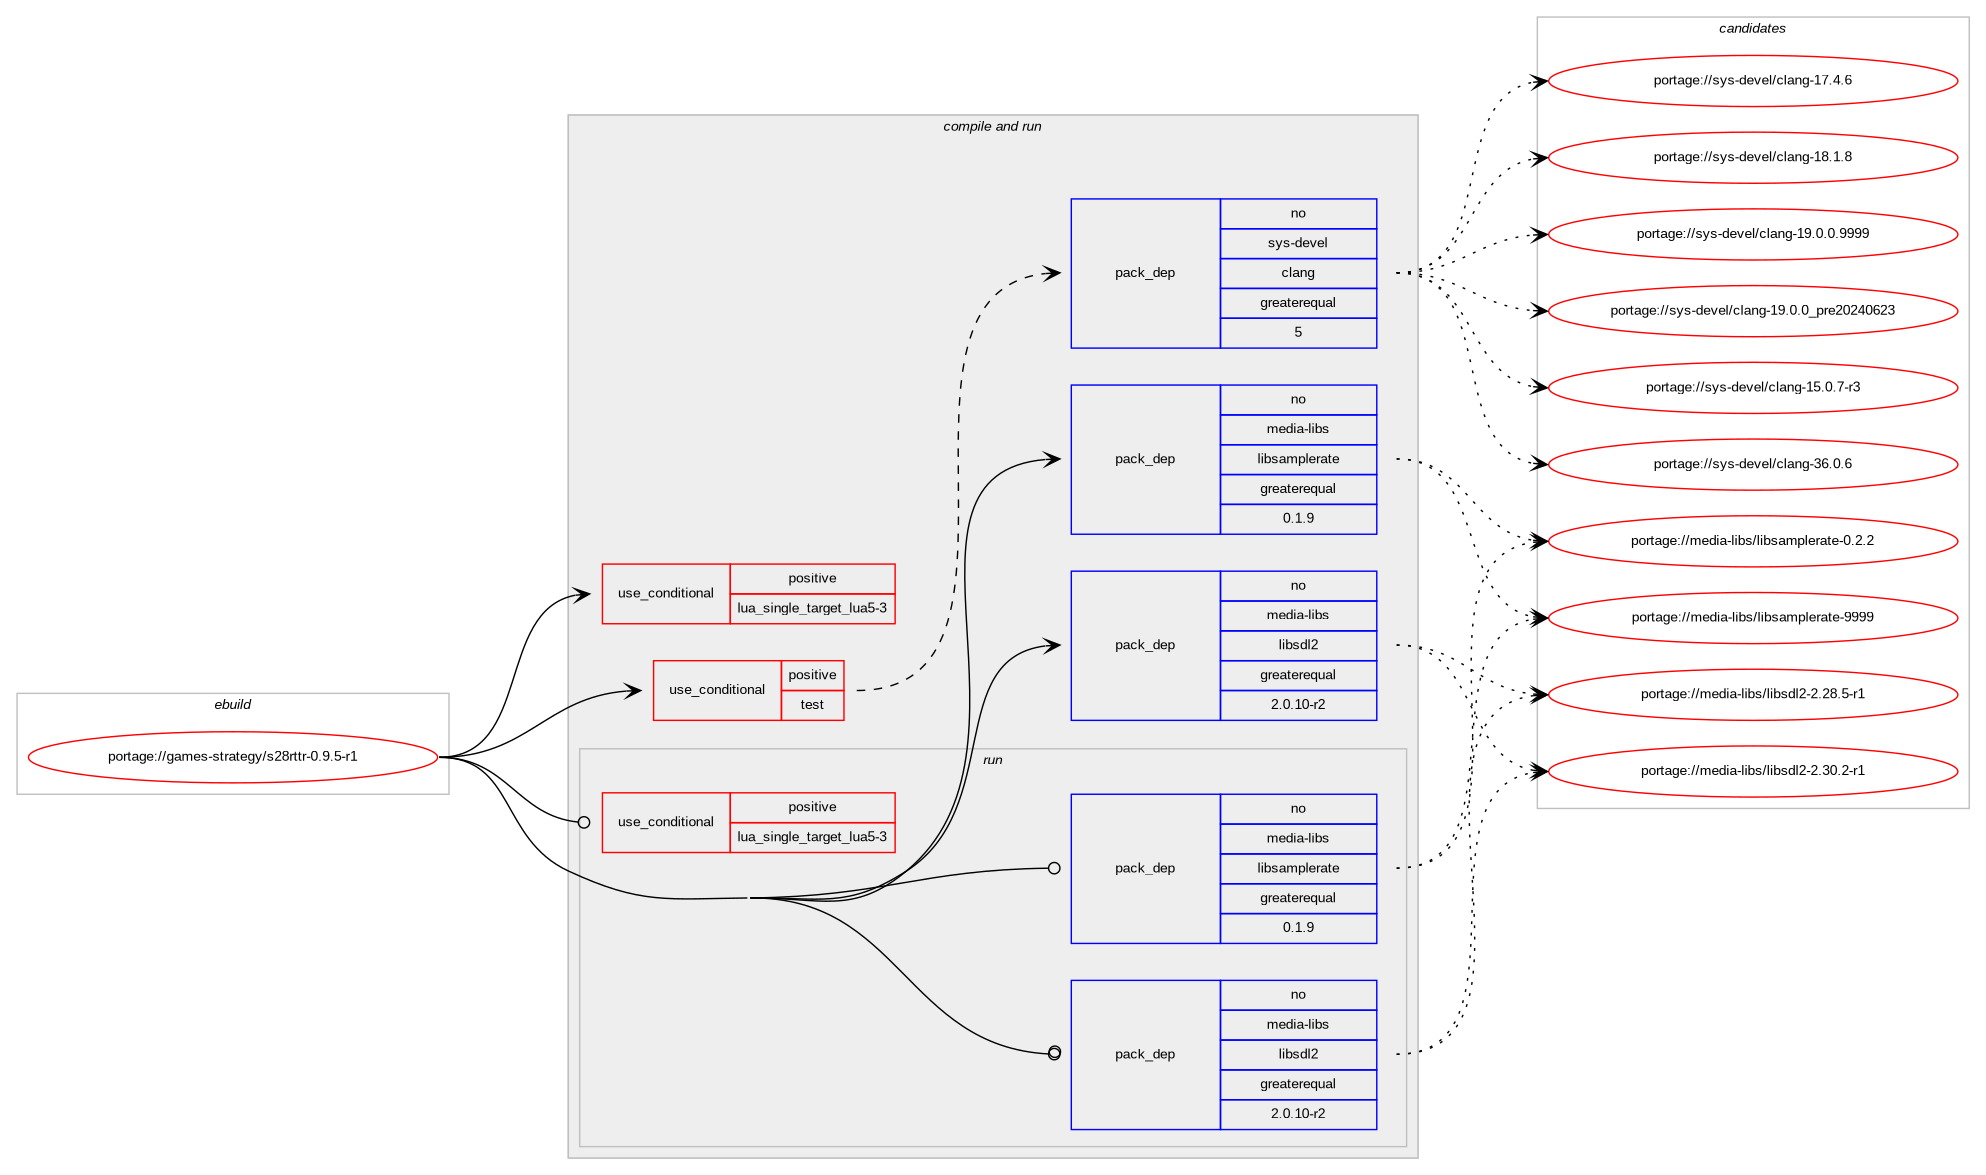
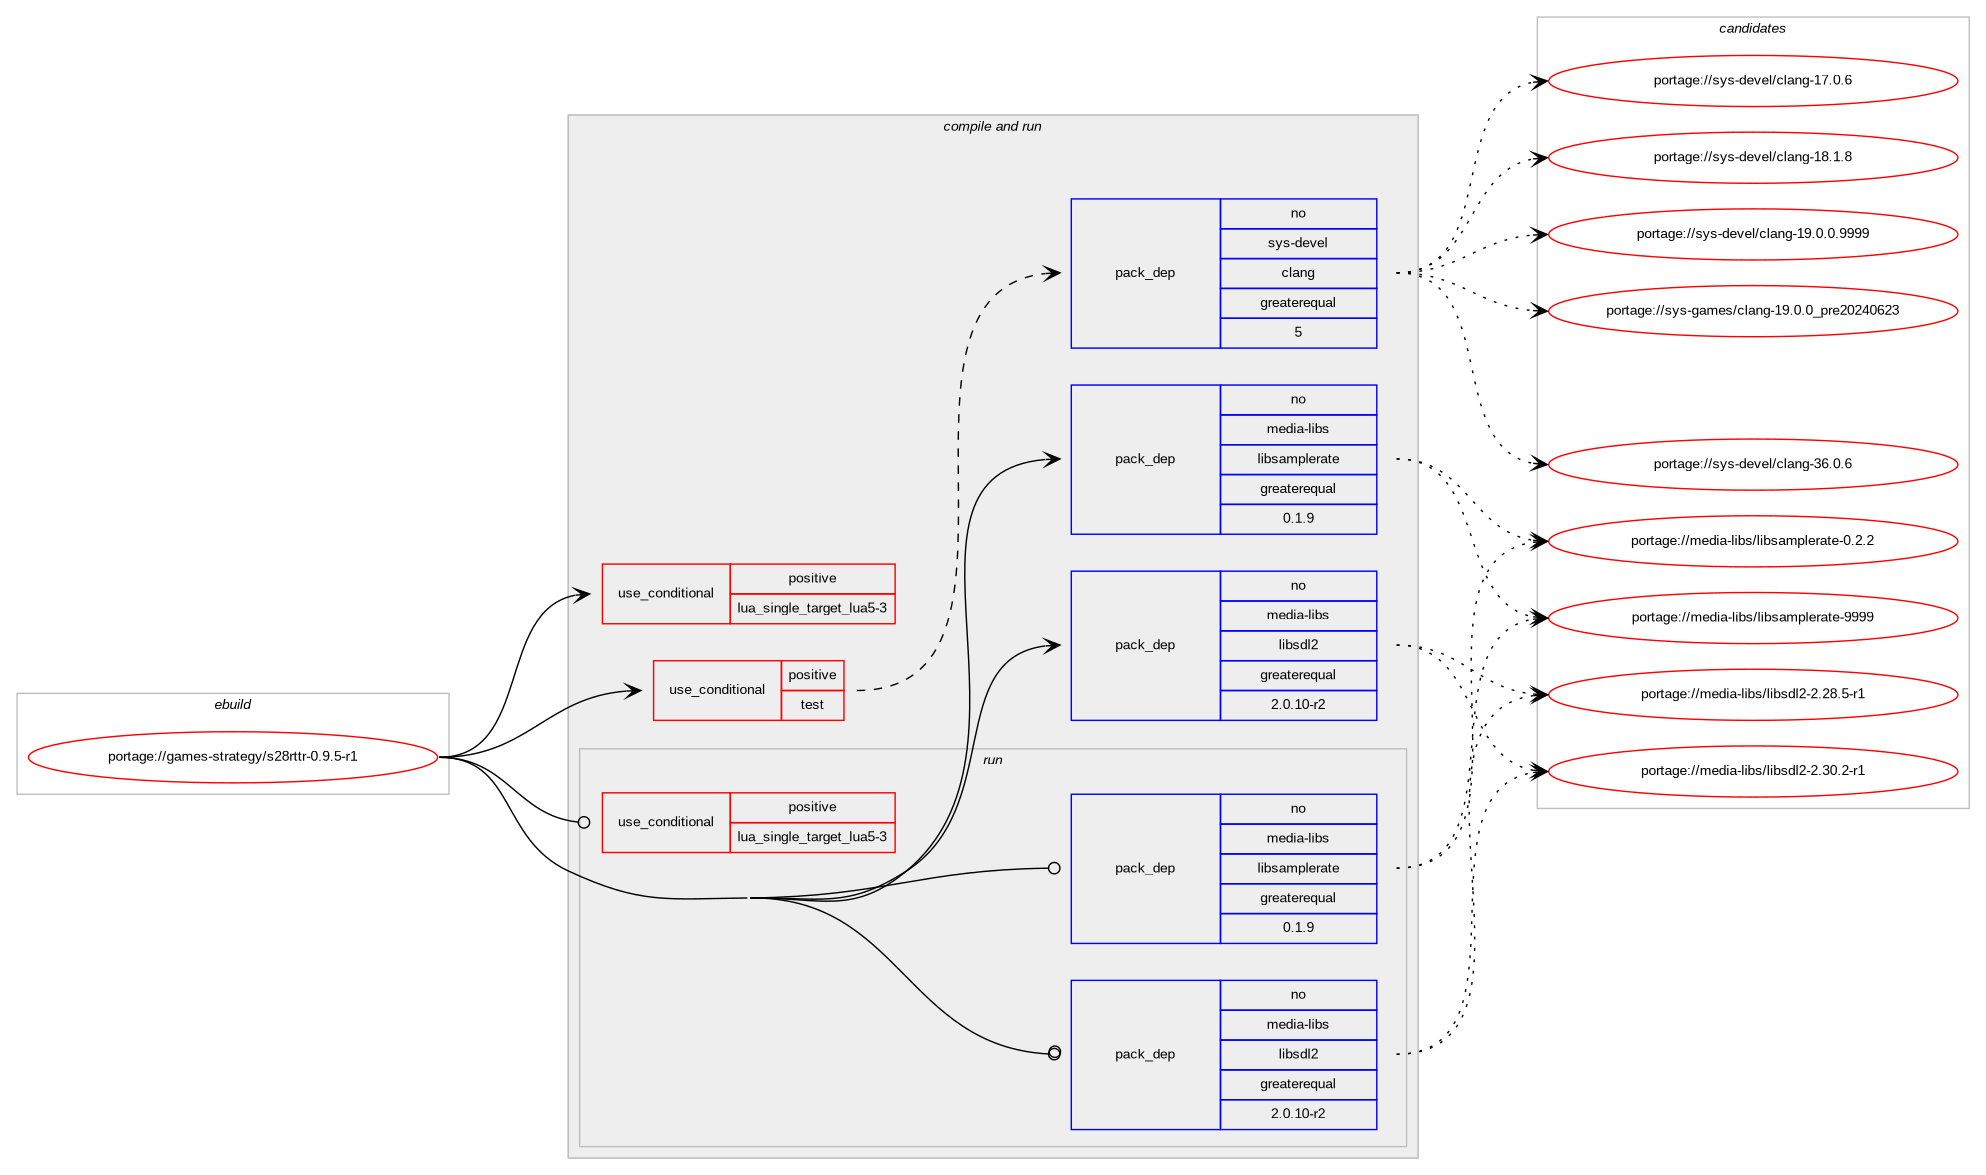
(1753, 81) -> (1753, 81)
(1753, 311) -> (1753, 311)
(1753, 388) -> none
